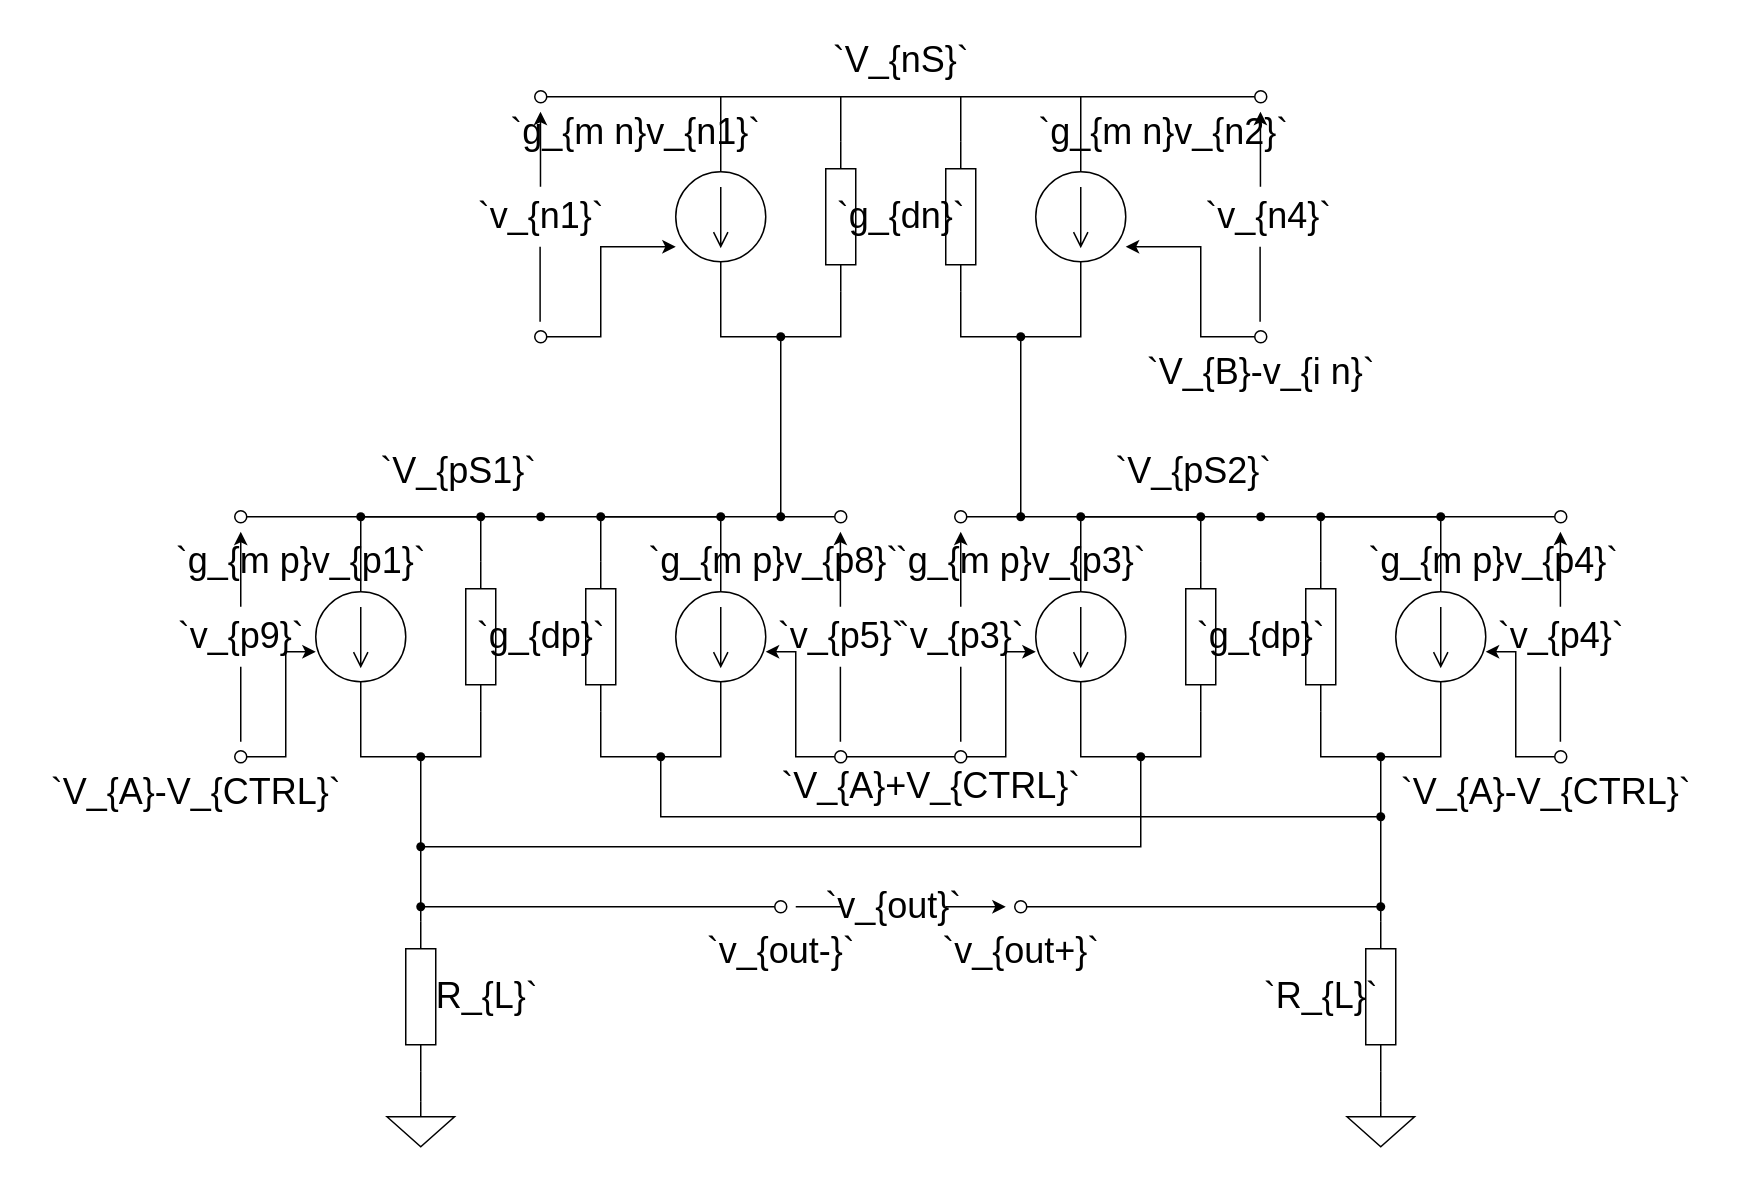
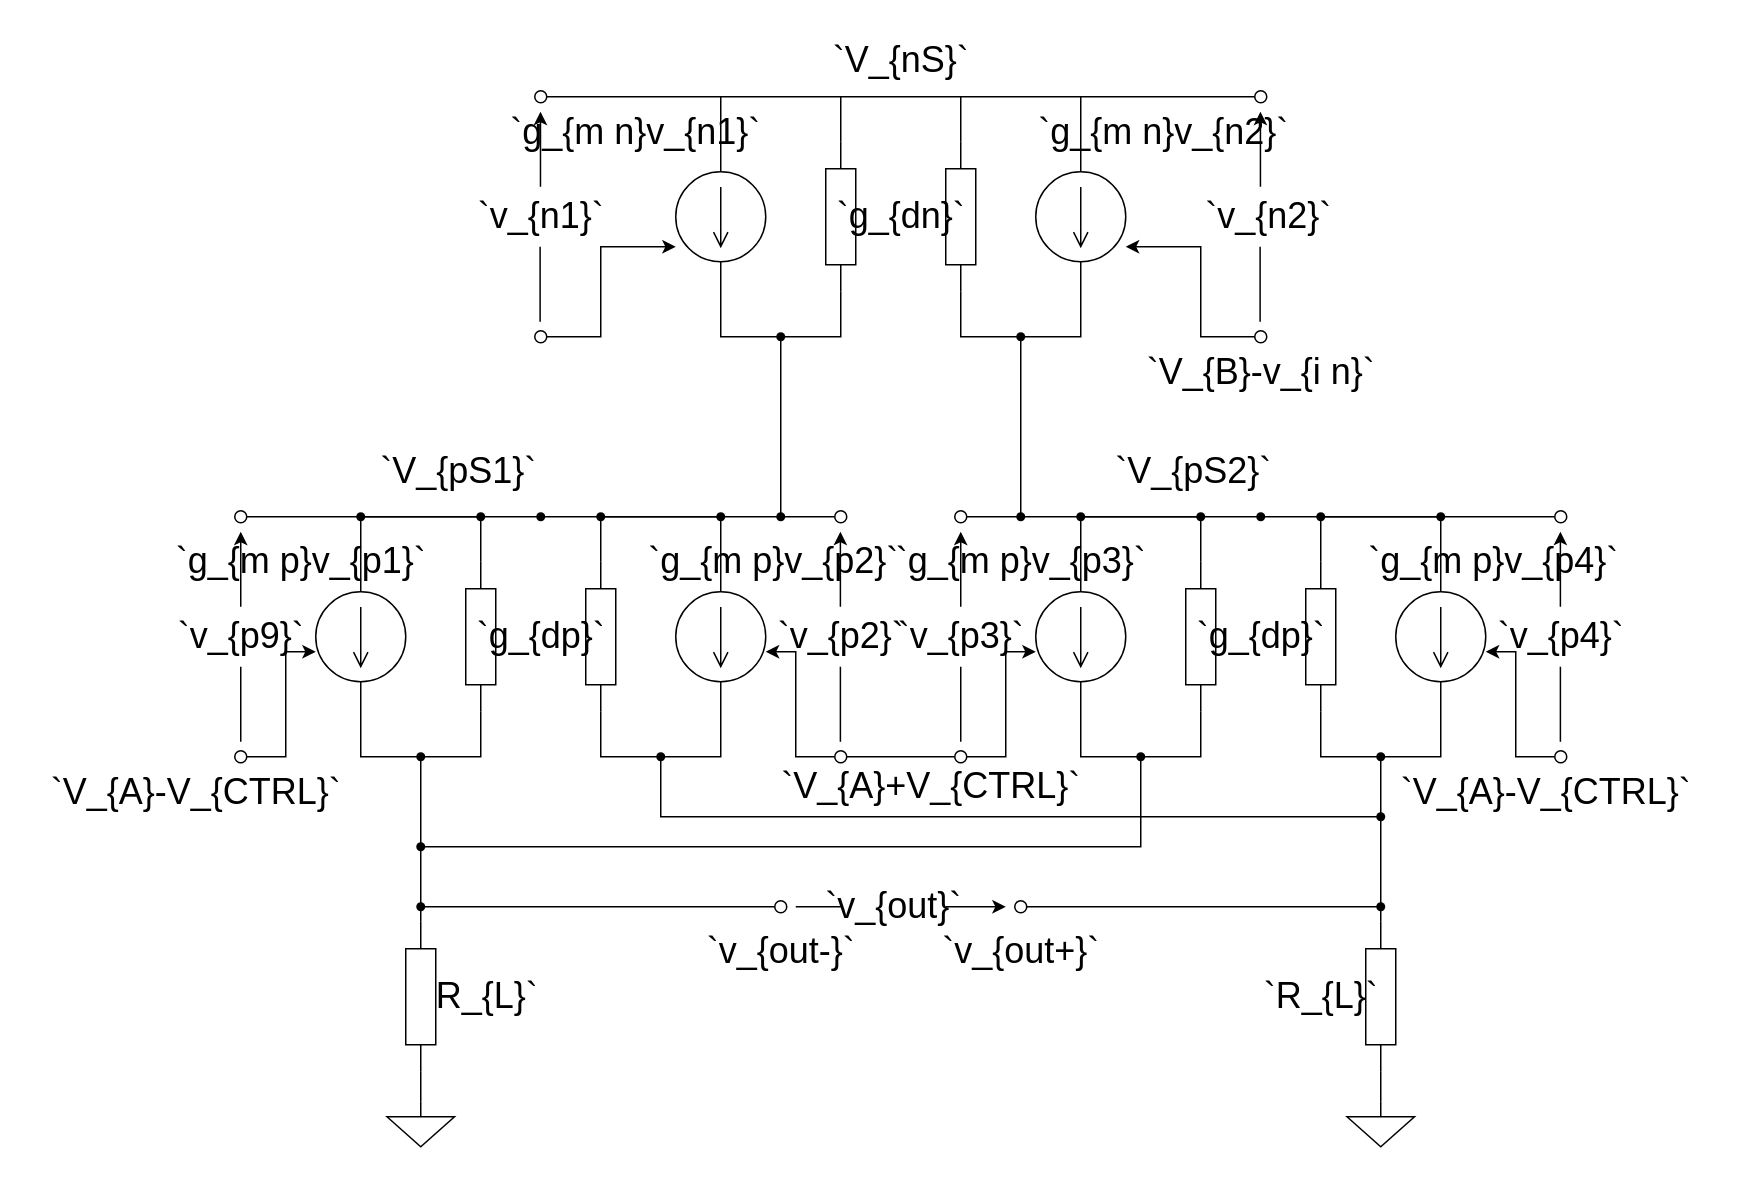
(1269, 217) -> (1269, 217)
(774, 562) -> (774, 562)
(842, 637) -> (842, 637)
